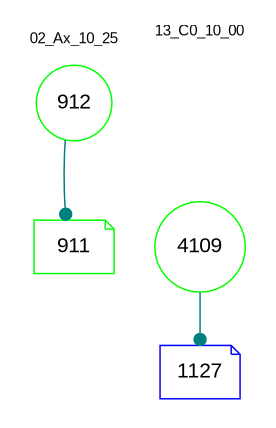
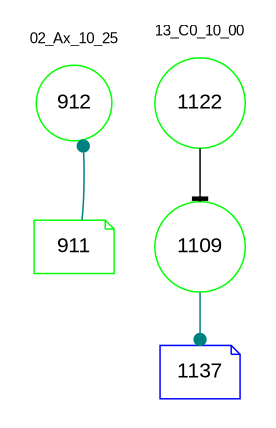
none -> (200, 103)
(64, 174) -> (84, 186)
(200, 247) -> (200, 247)
(200, 372) -> (200, 372)
